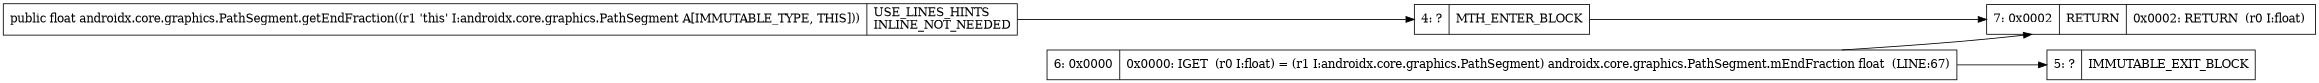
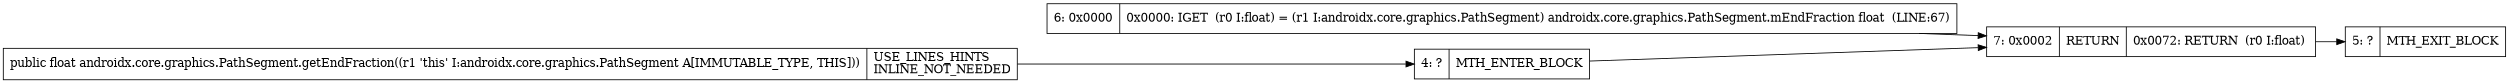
(2221, 19) -> (2221, 41)
(2168, 64) -> (2443, 41)
(1998, 65) -> (2326, 42)
